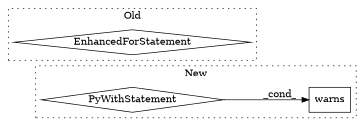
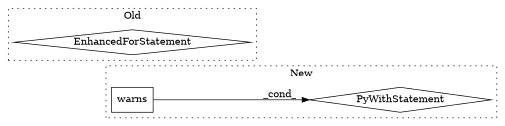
(263, 100) -> (228, 100)
